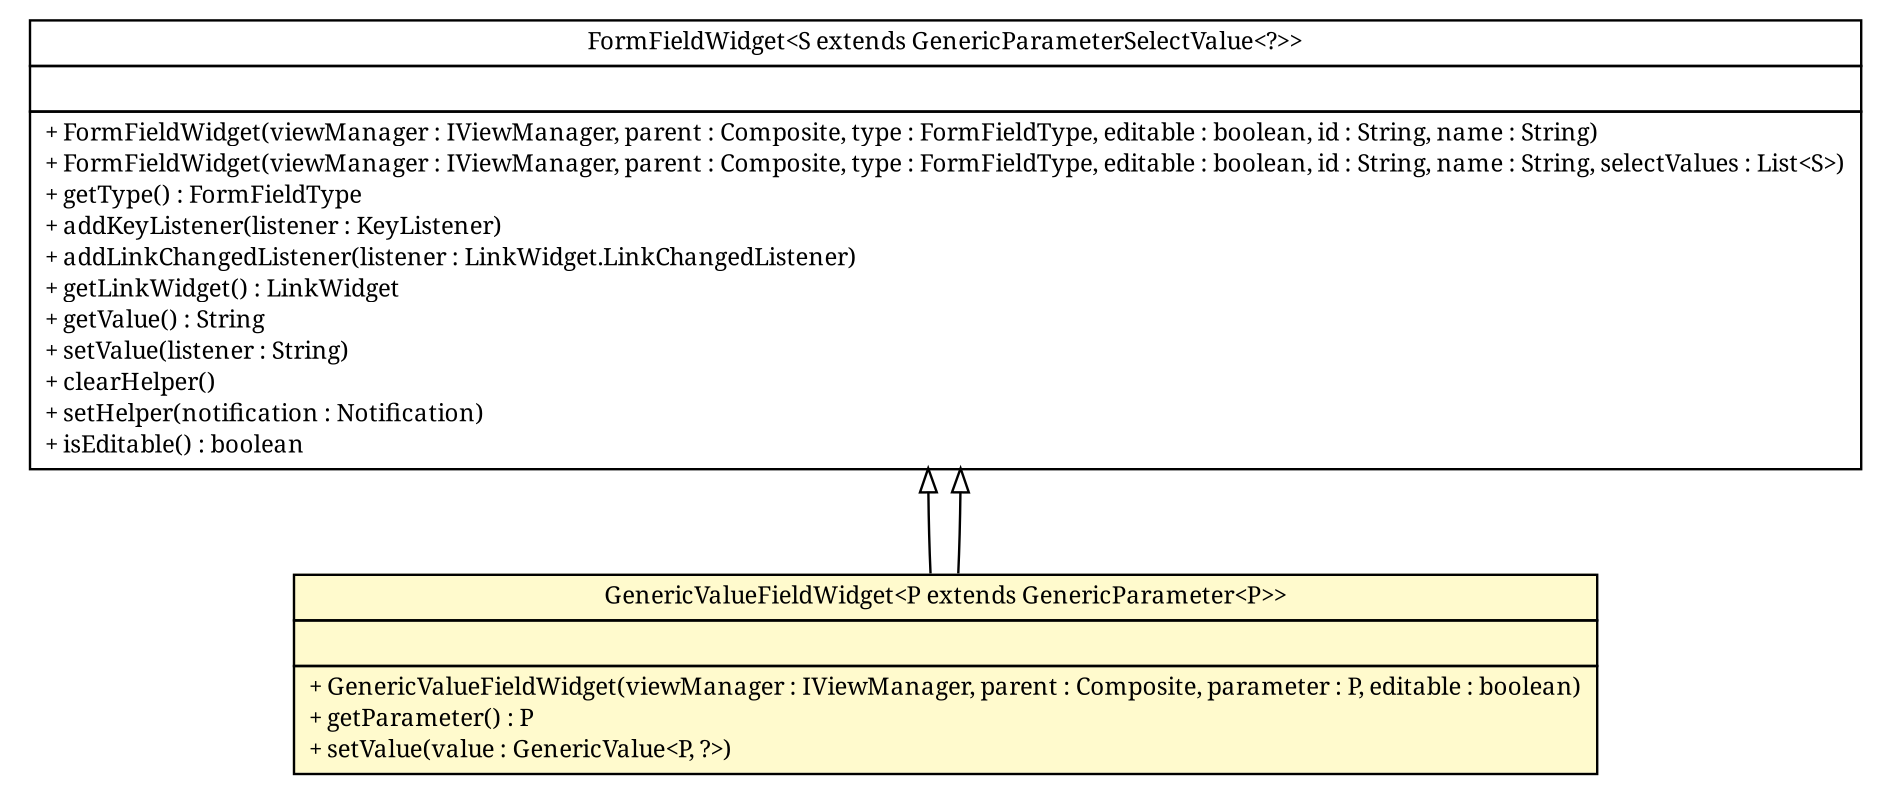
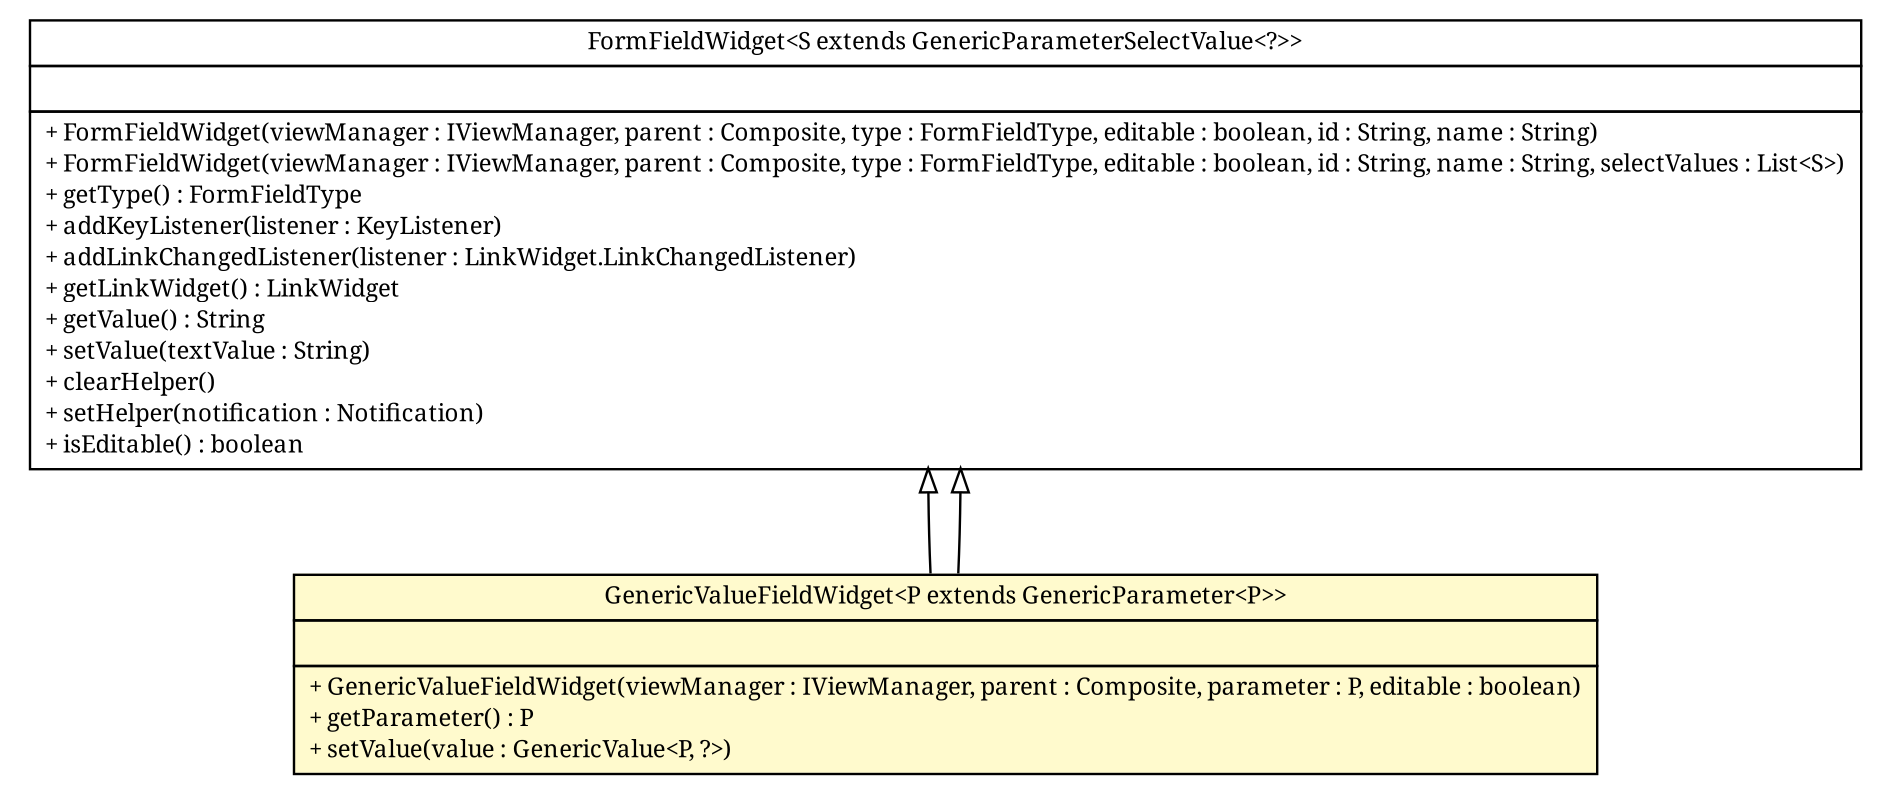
(198, 352) -> (209, 352)
